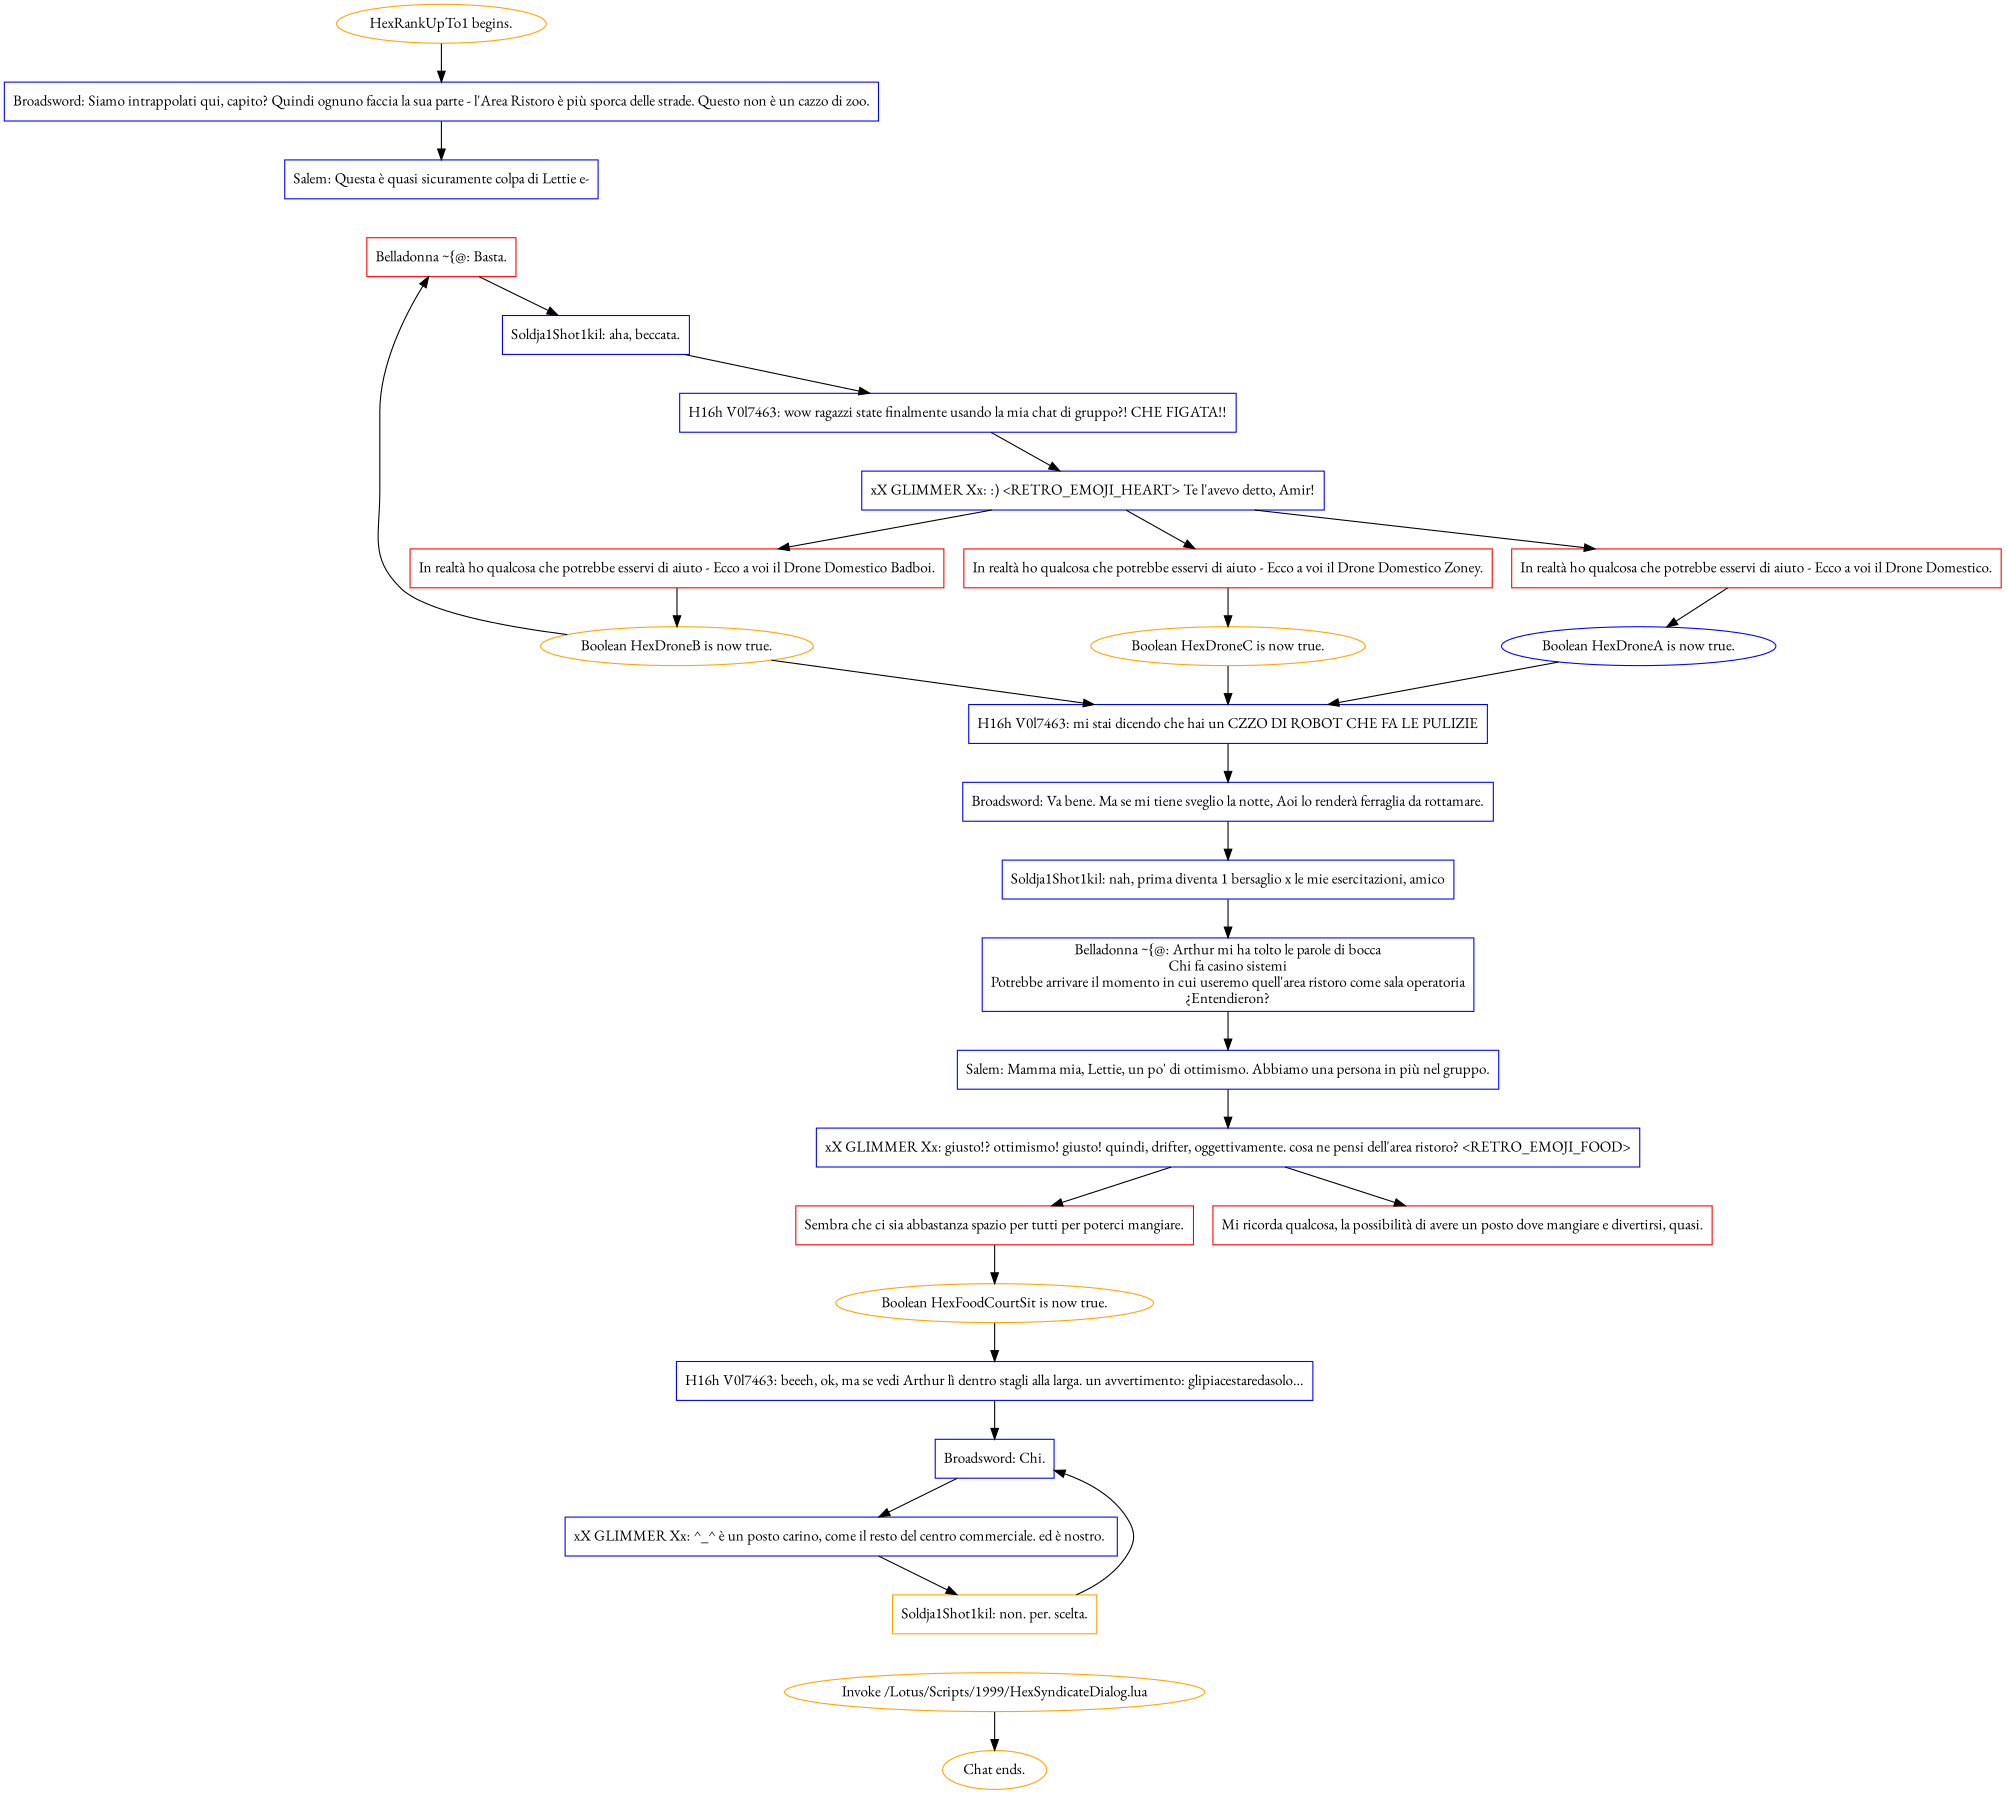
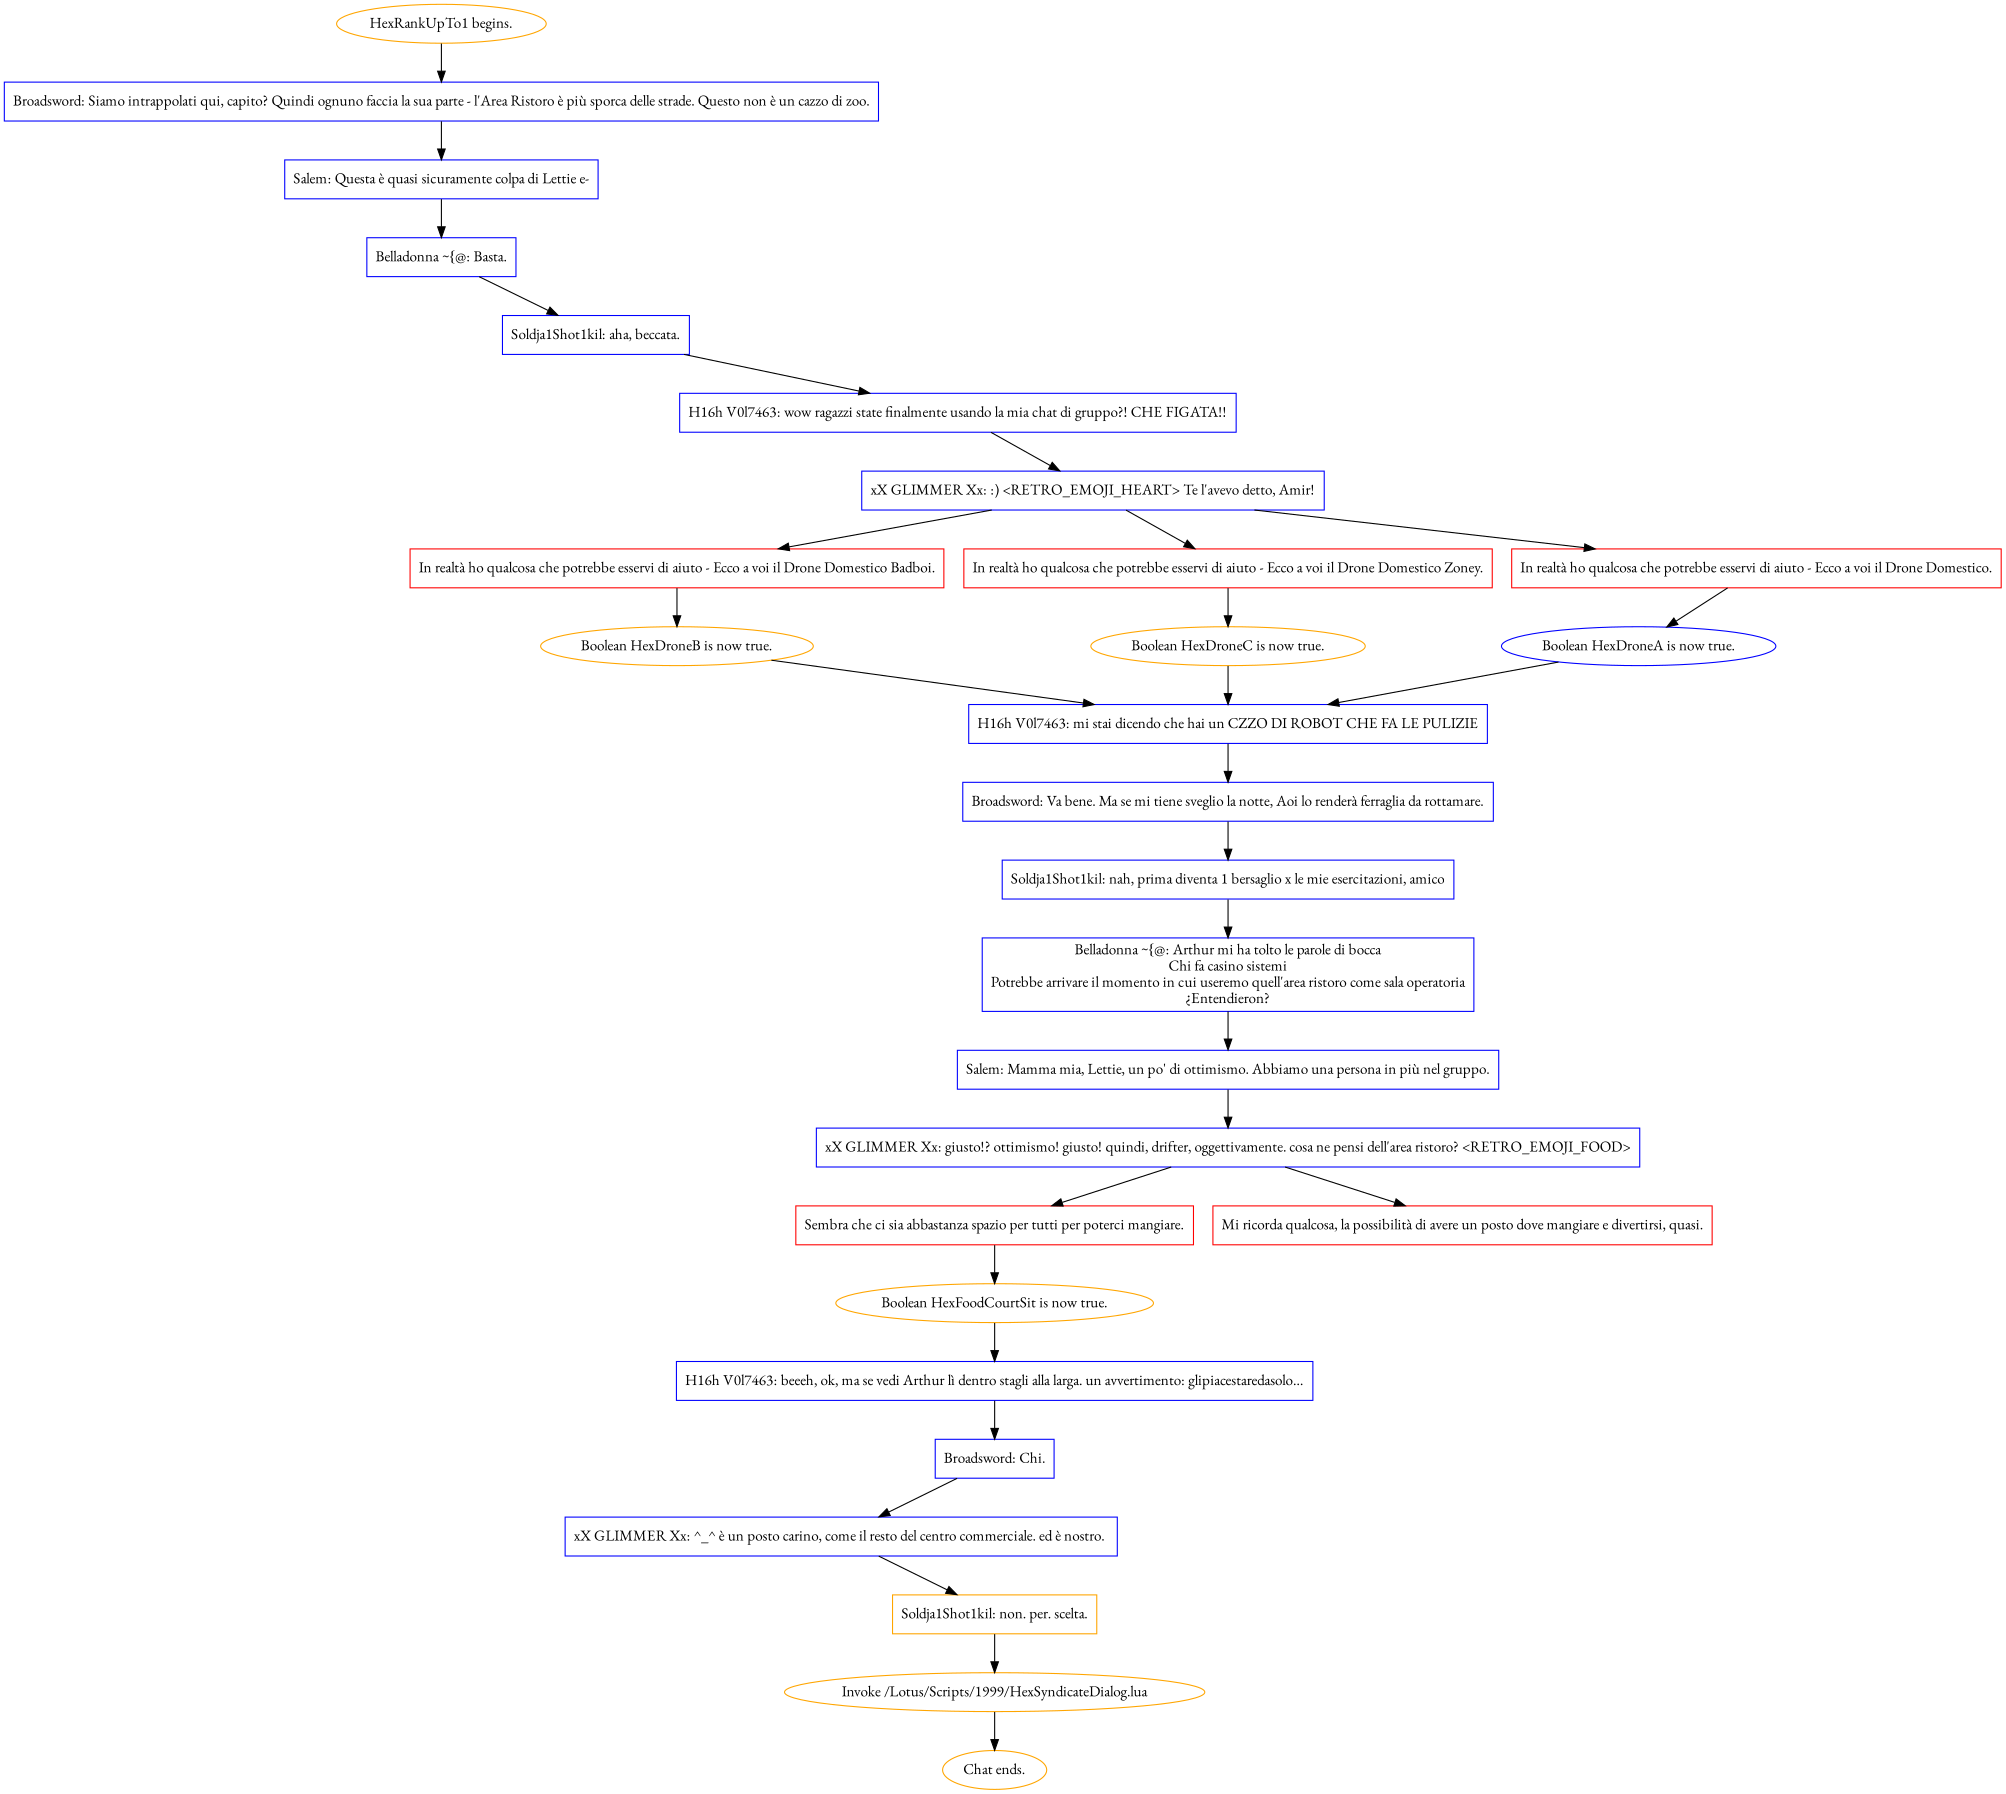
(441, 257) -> (441, 257)
(379, 523) -> (441, 213)
(1133, 1530) -> (995, 1648)
